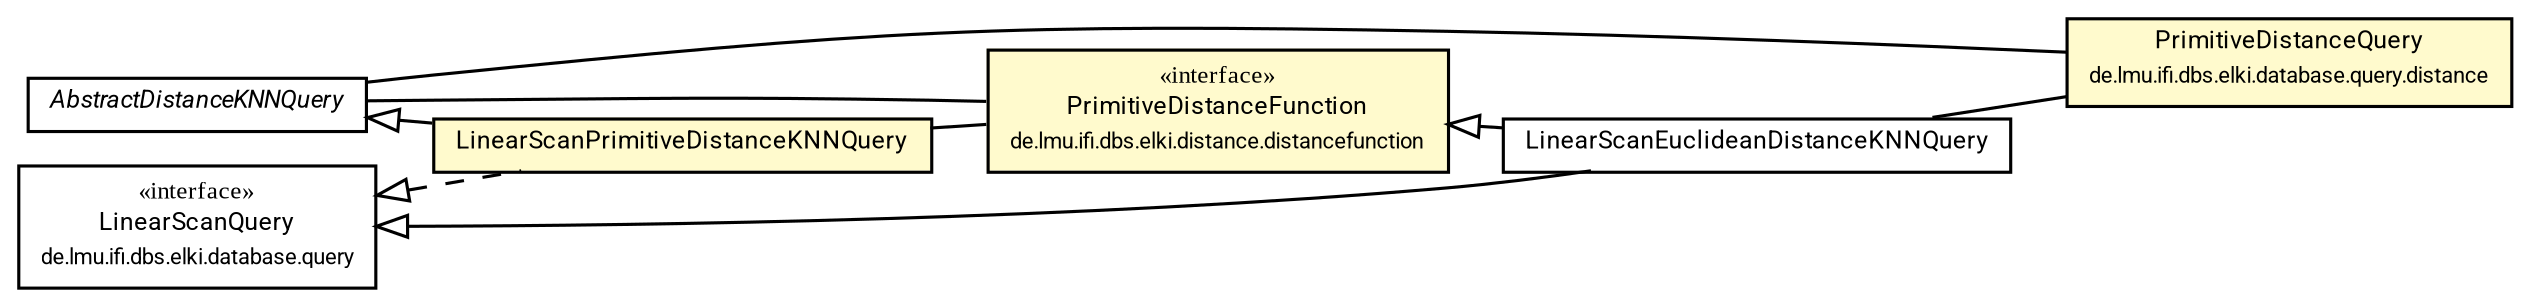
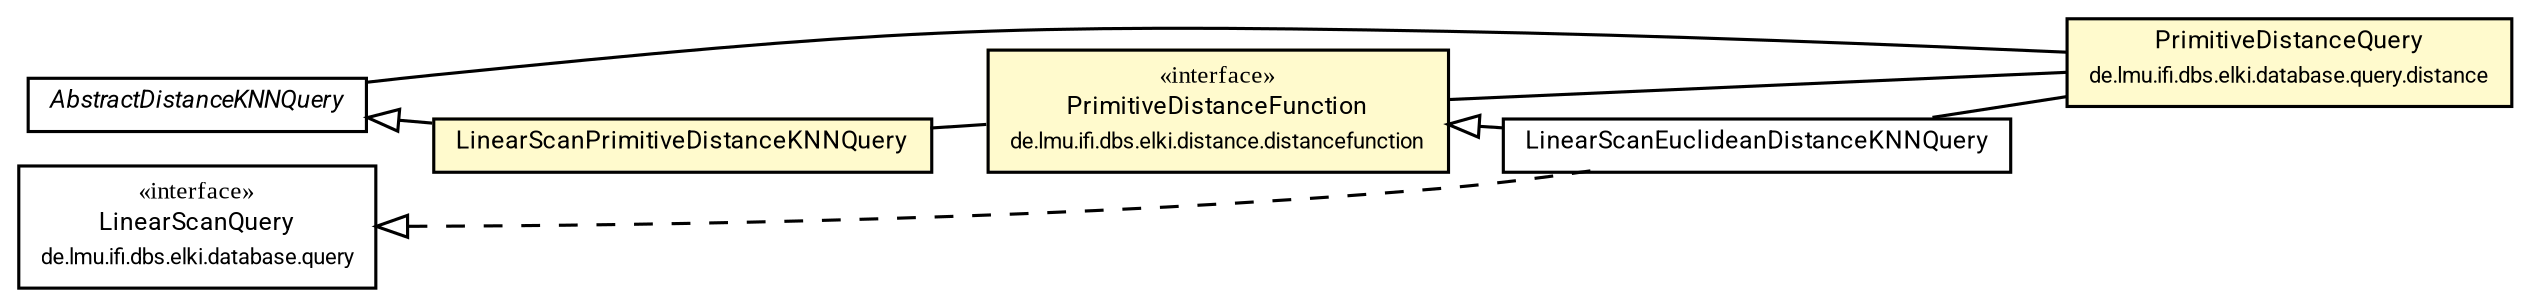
(677, 98) -> (1757, 86)
(465, 180) -> none
(1001, 215) -> (1001, 215)
